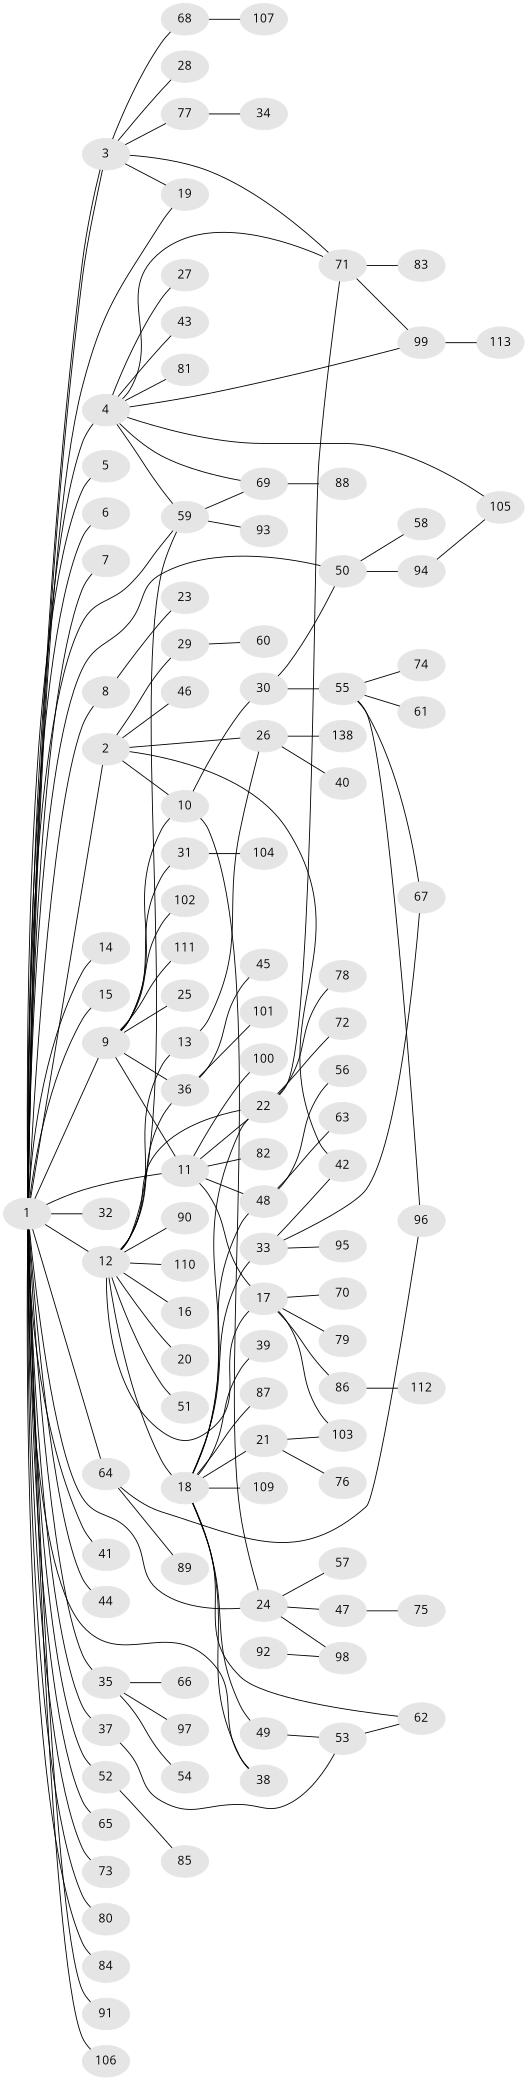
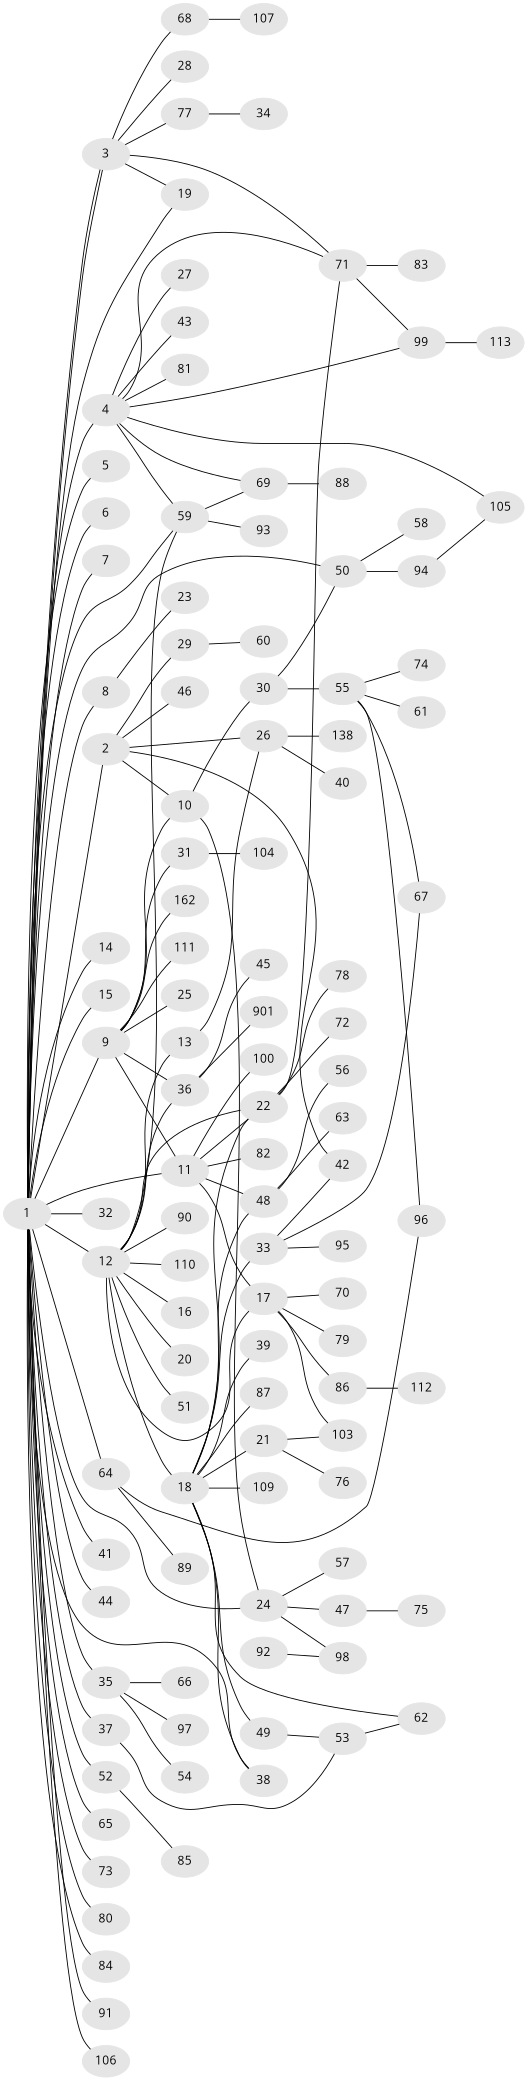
(185, 901) -> (185, 901)
(264, 1012) -> (264, 1012)
